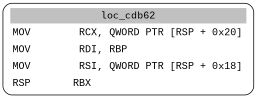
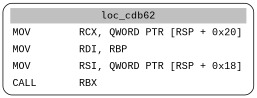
(52, 83) -> (55, 83)
